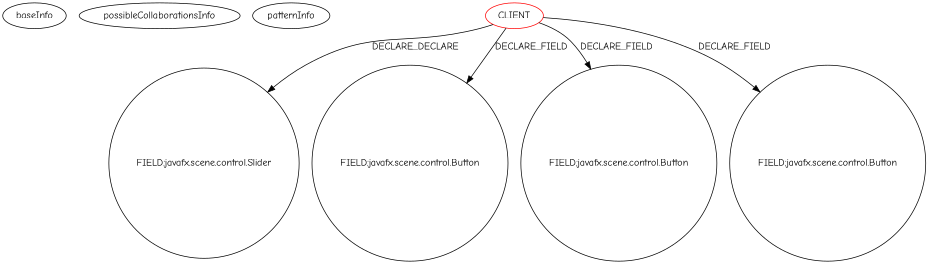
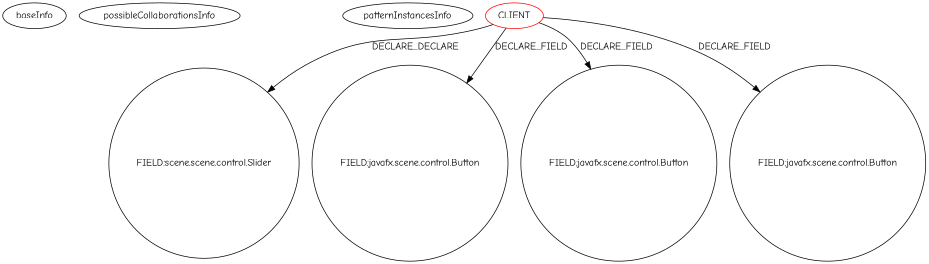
(291, 16) -> none
none -> (408, 16)
(204, 163) -> (204, 163)
